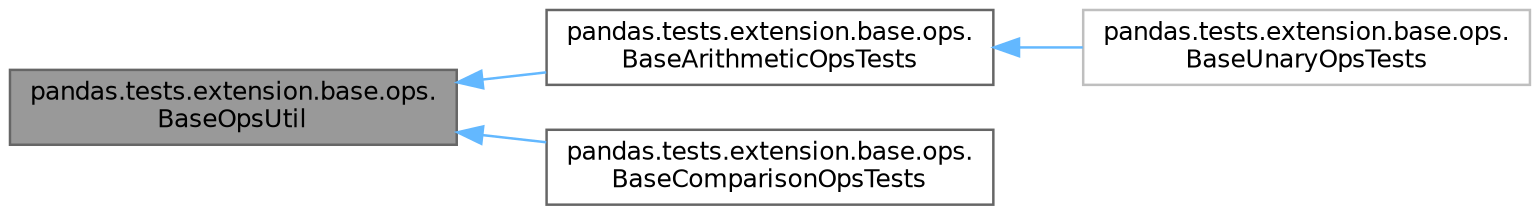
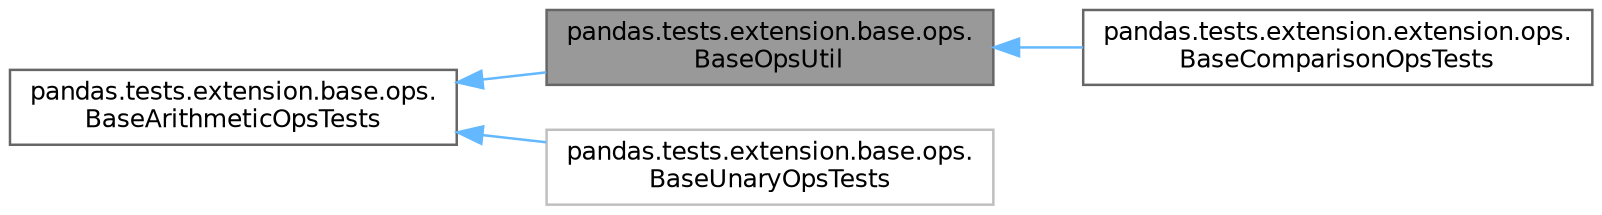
(514, 76) -> (514, 76)
(770, 167) -> (1338, 47)
